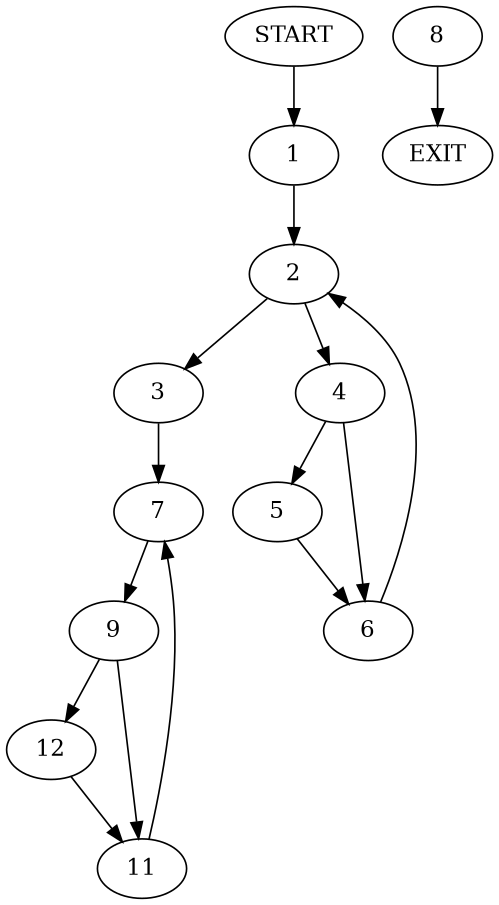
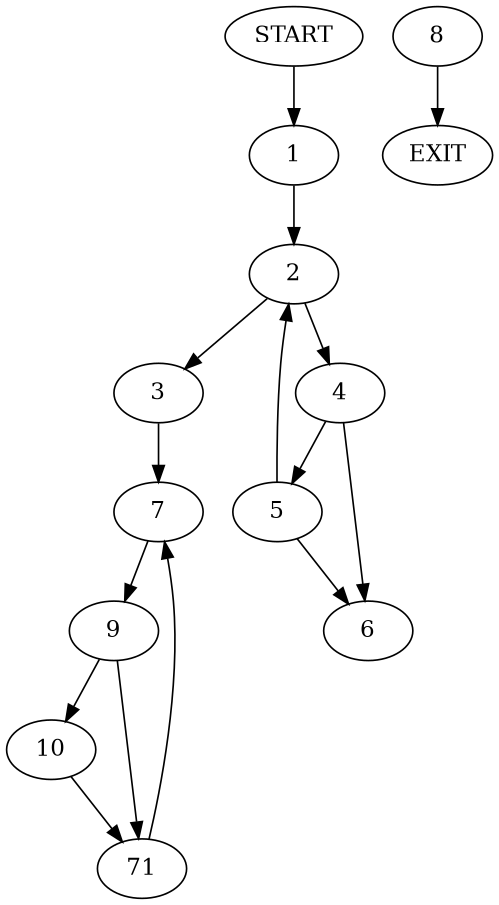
(416, 442) -> (278, 401)
(51, 750) -> (51, 750)
(142, 869) -> (142, 869)
